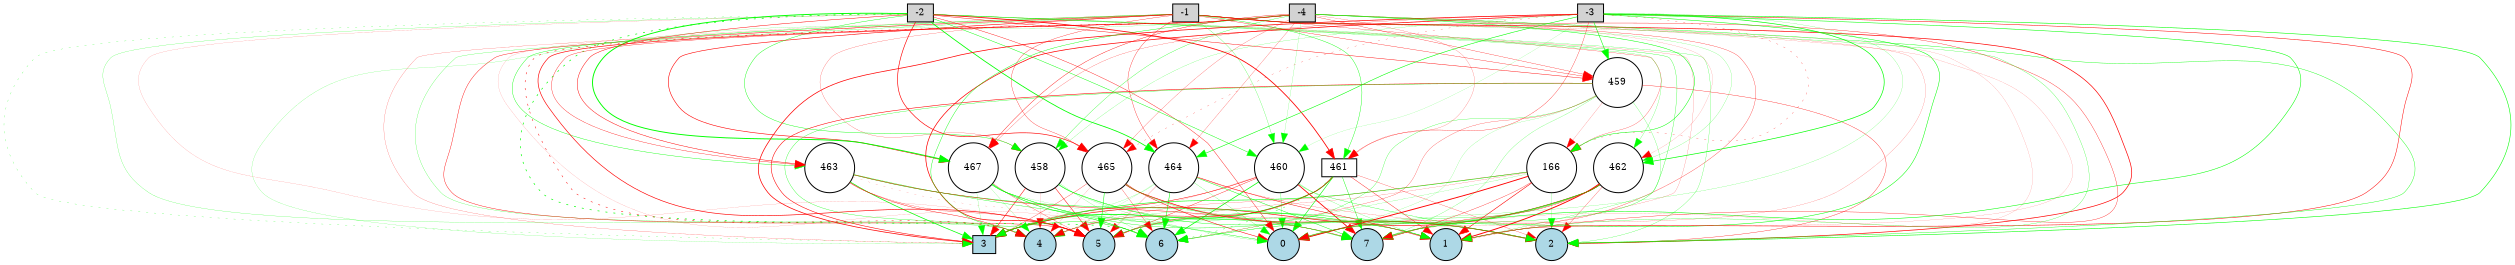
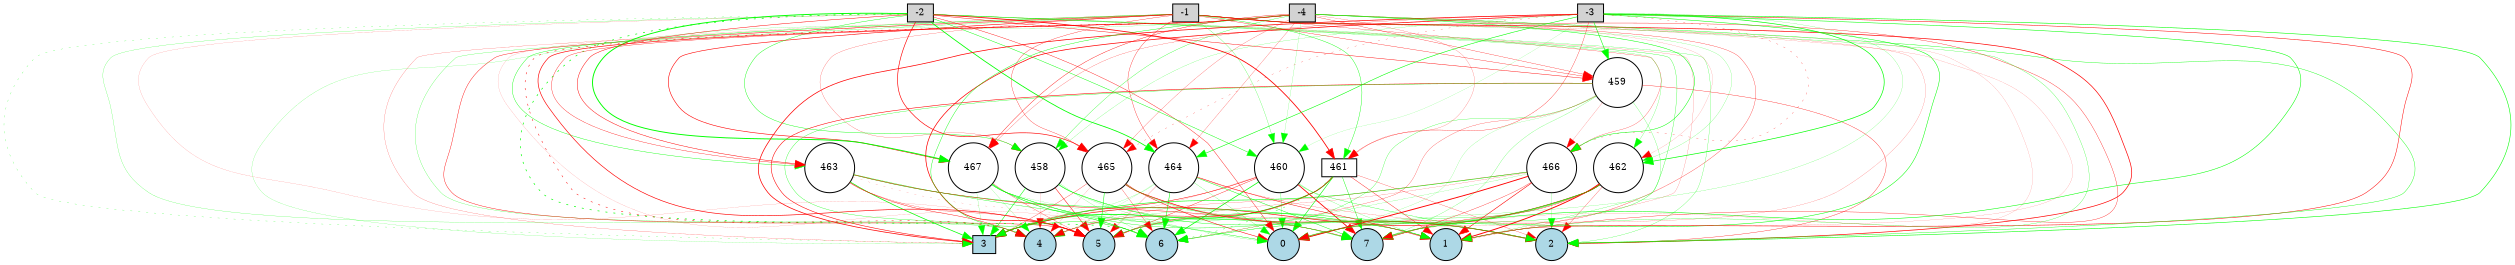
(1552, 168) -> (1552, 168)
(1011, 208) -> (1011, 208)
